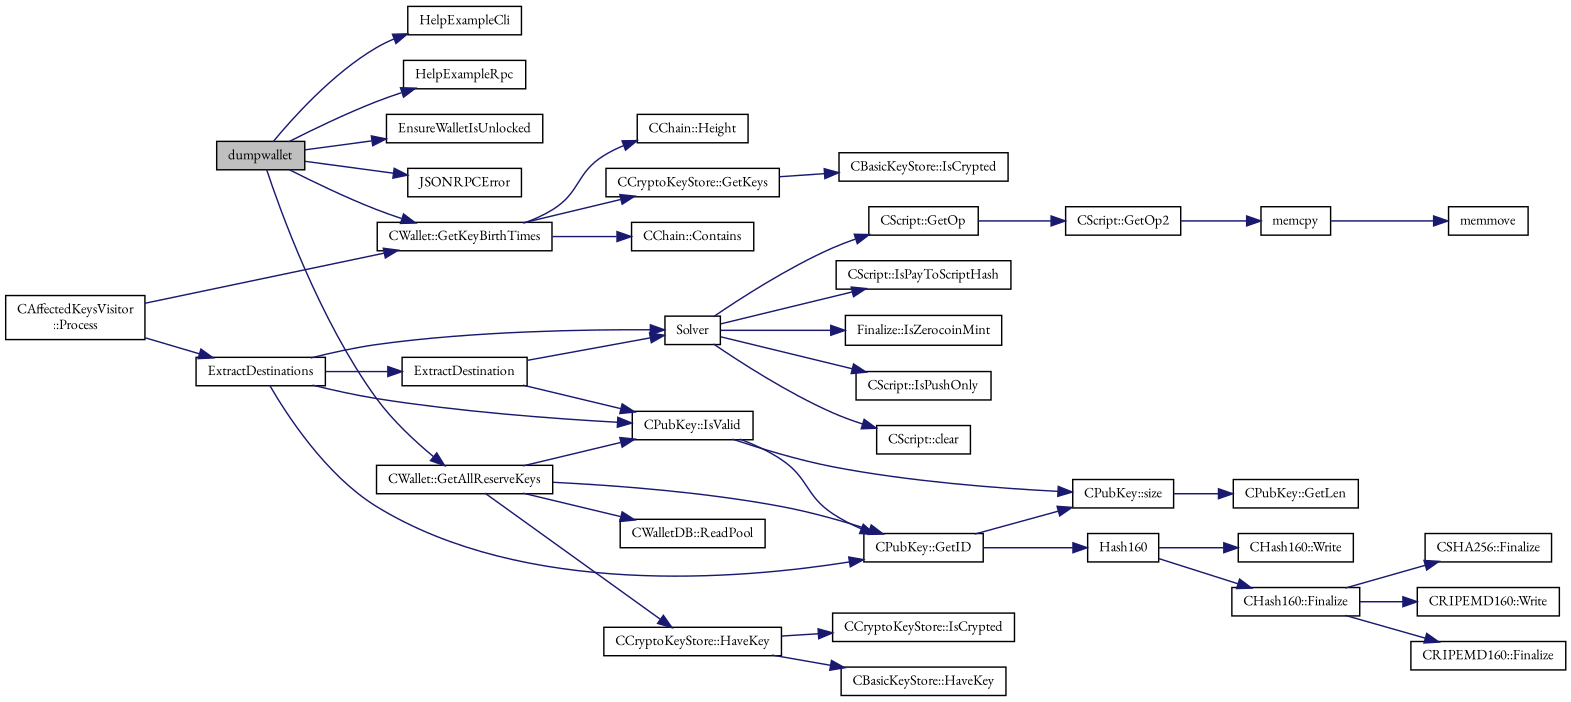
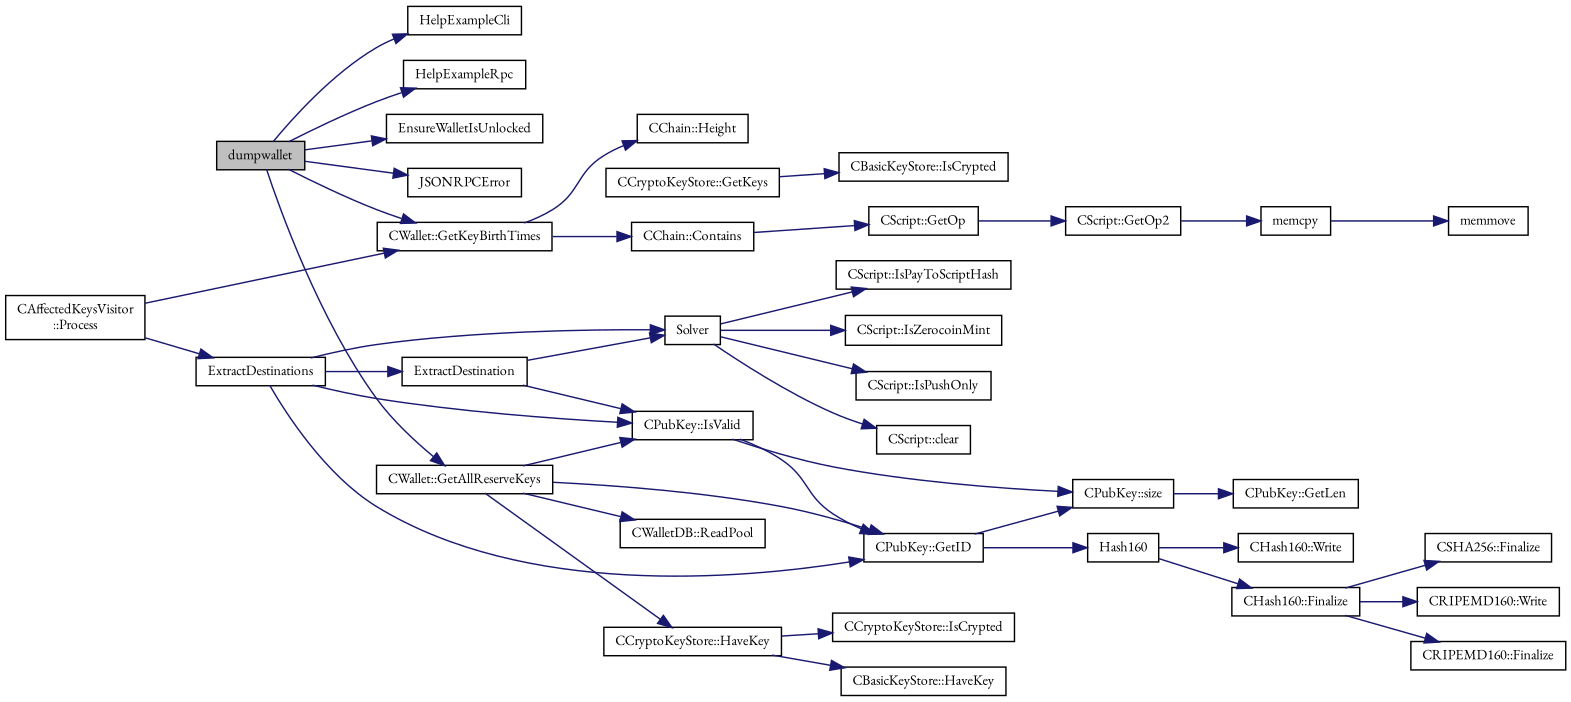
(572, 211) -> none
(782, 274) -> (804, 229)
(924, 330) -> (924, 330)
